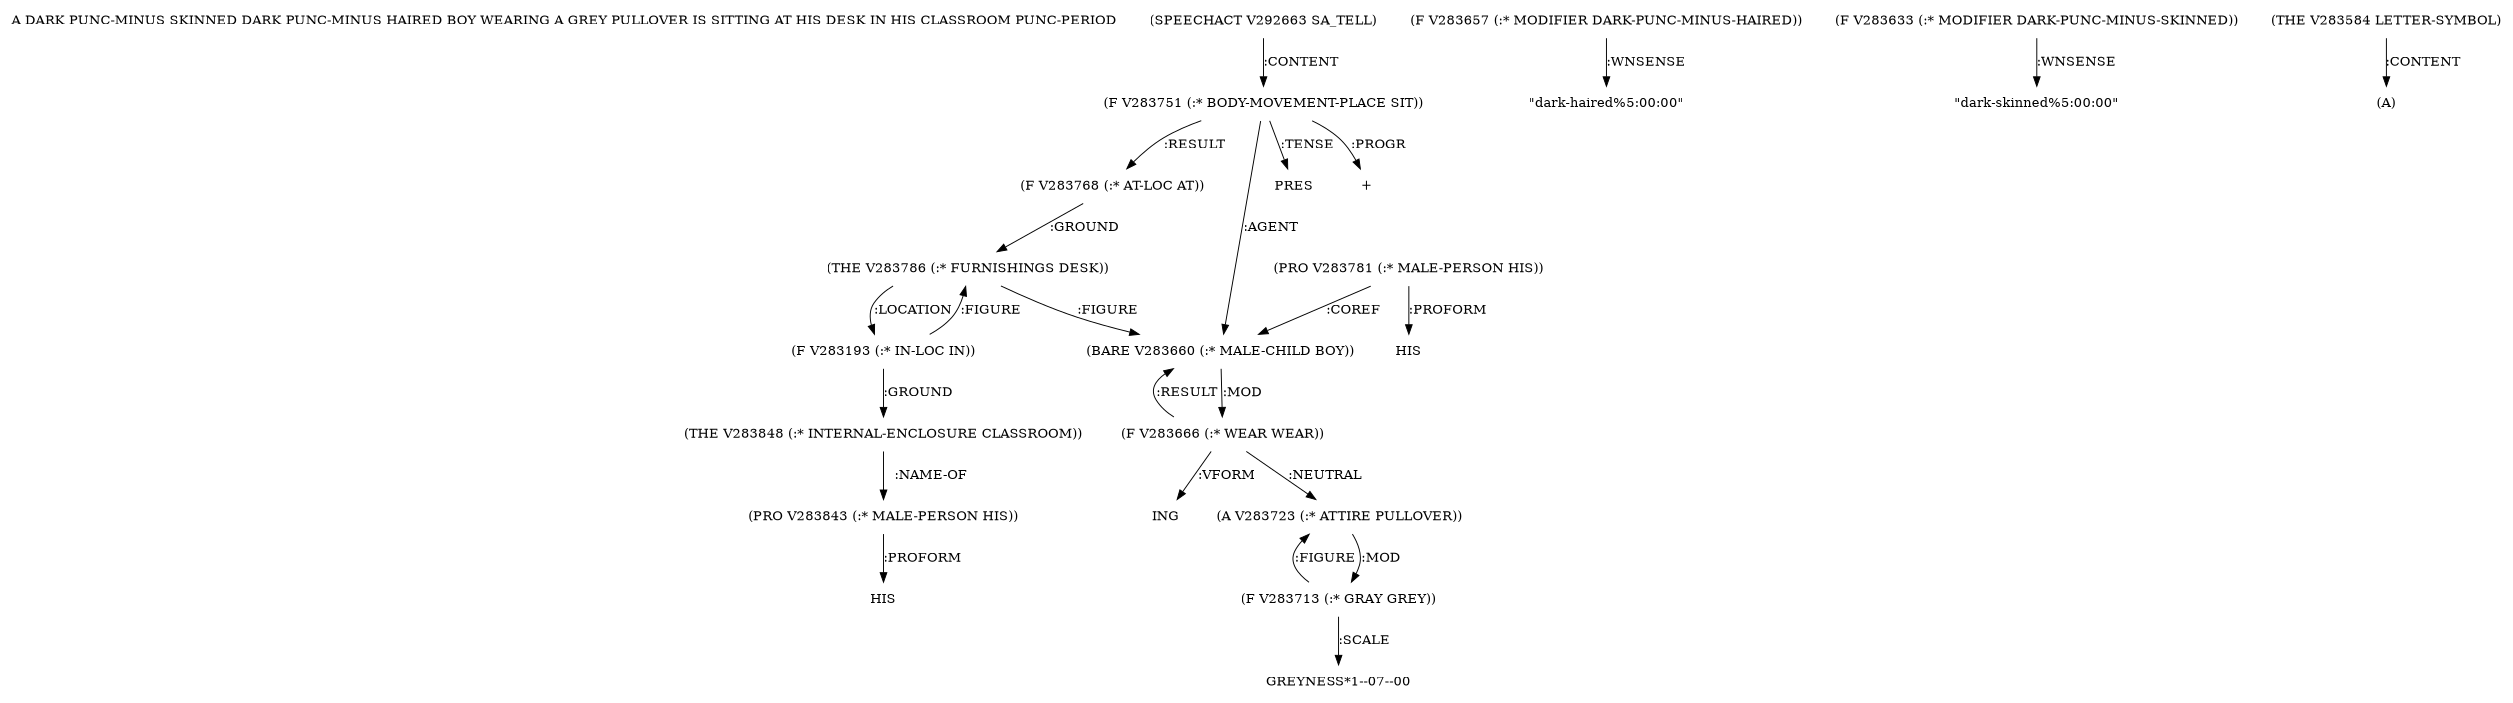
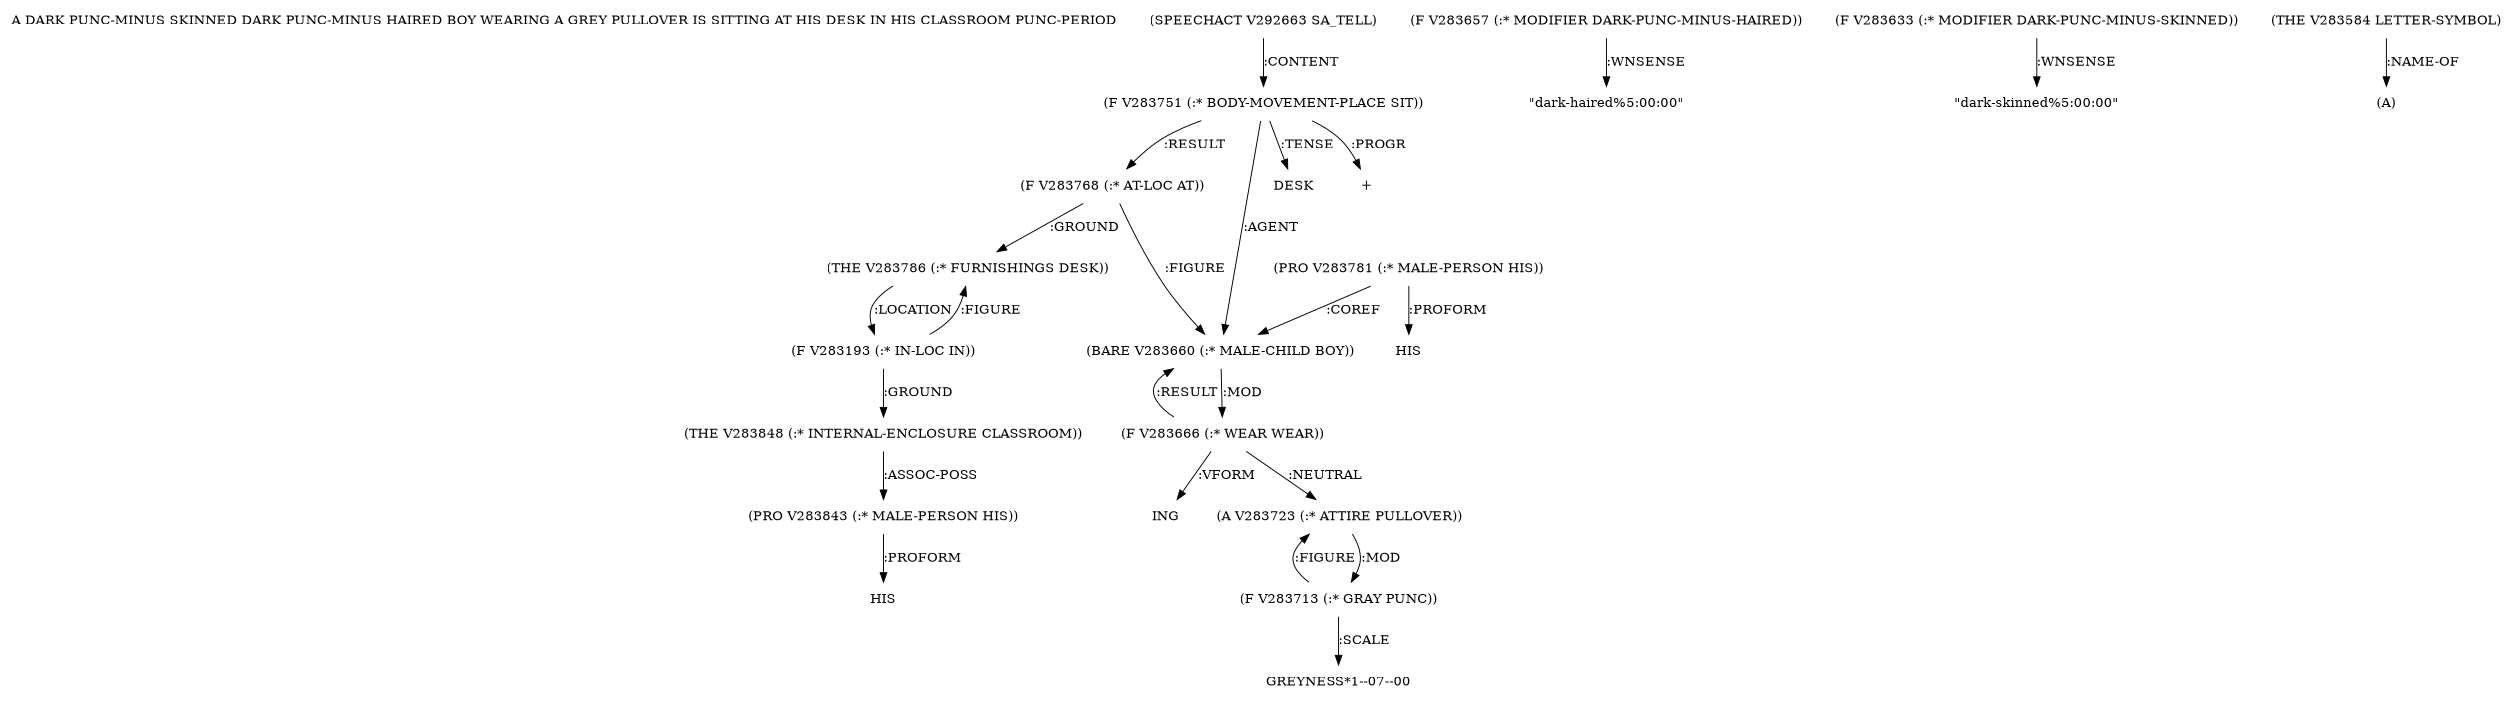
(2423, 62) -> (2423, 62)
(1294, 186) -> (1294, 186)
(1064, 313) -> (1154, 269)
(931, 475) -> (931, 475)
(1339, 599) -> (1339, 599)
